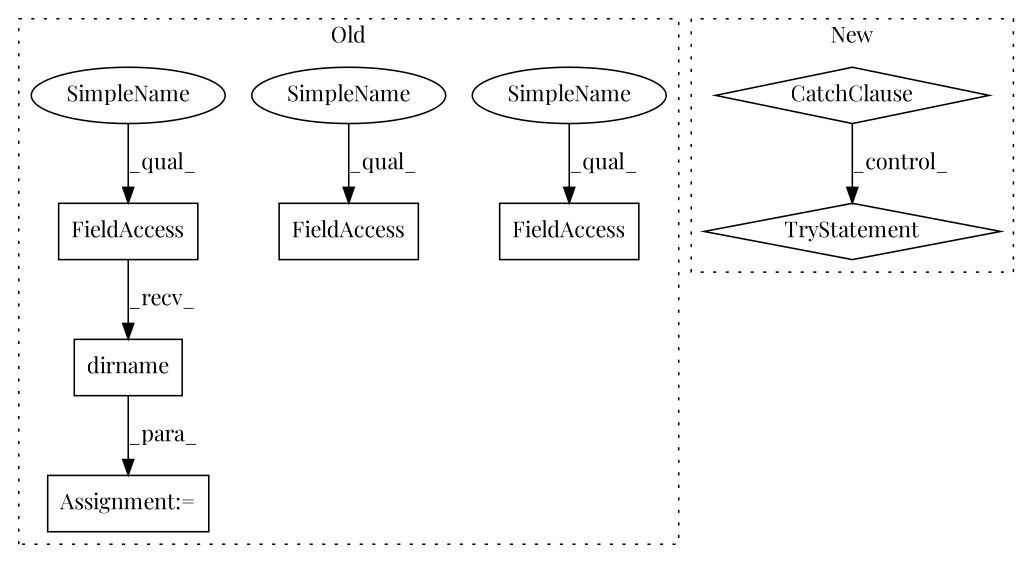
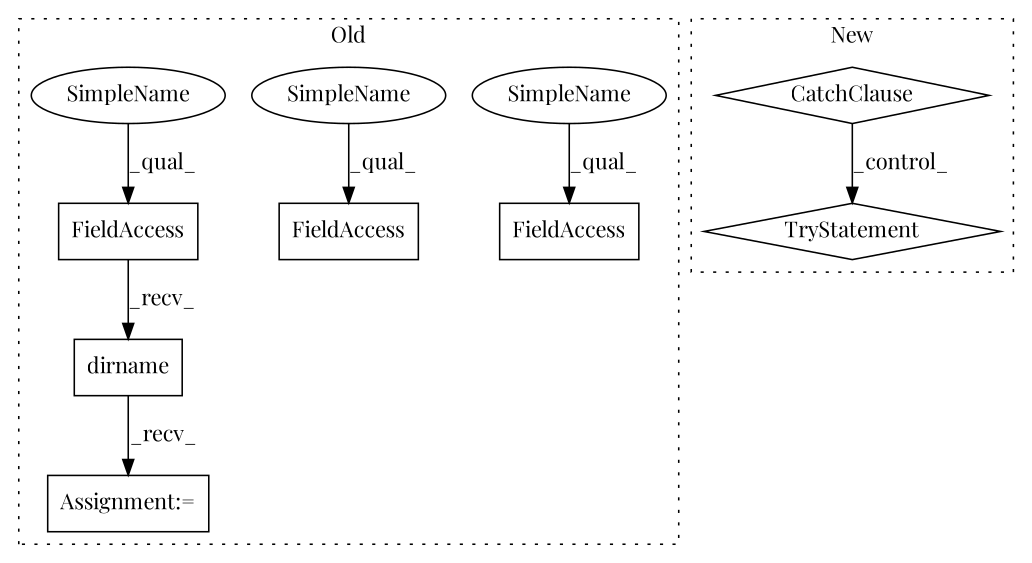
(163, 436) -> (163, 436)
